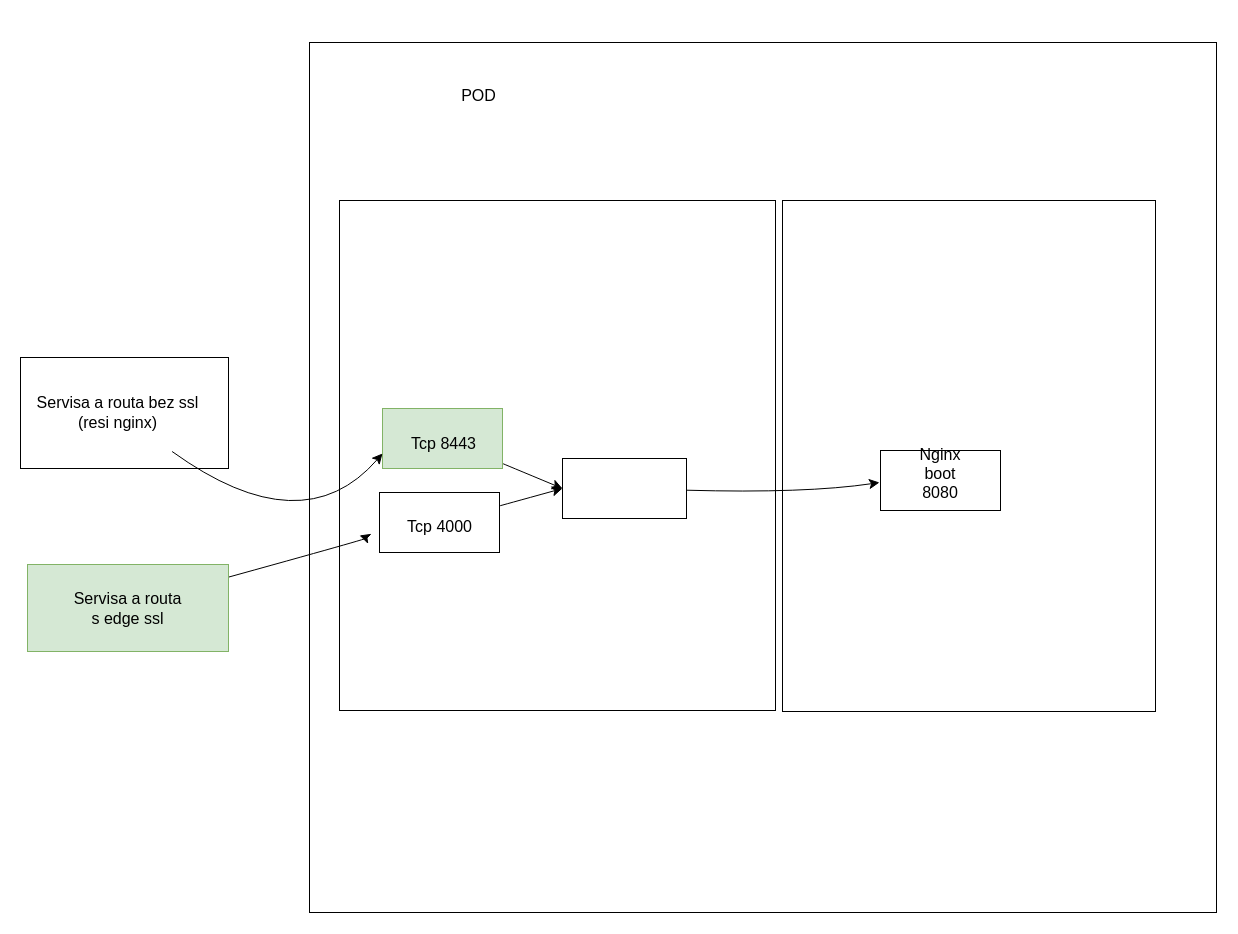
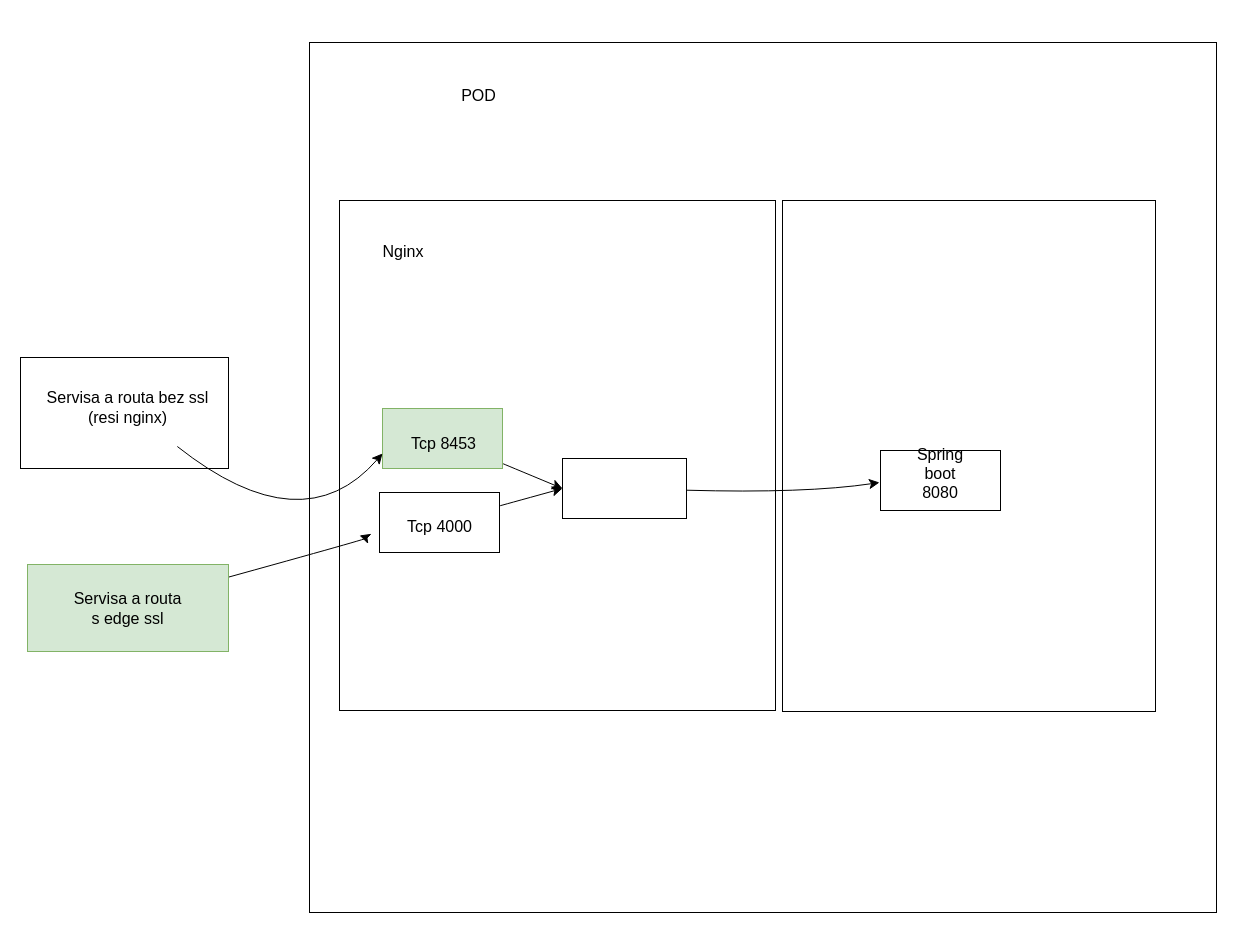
none -> (404, 251)
(118, 413) -> (128, 408)
(444, 444) -> (444, 444)
(941, 474) -> (941, 474)
